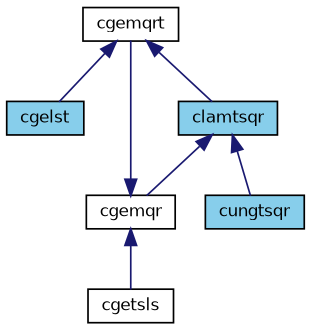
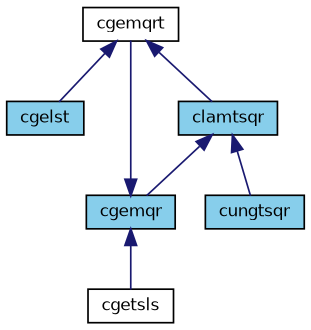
(131, 212) -> (131, 212)
